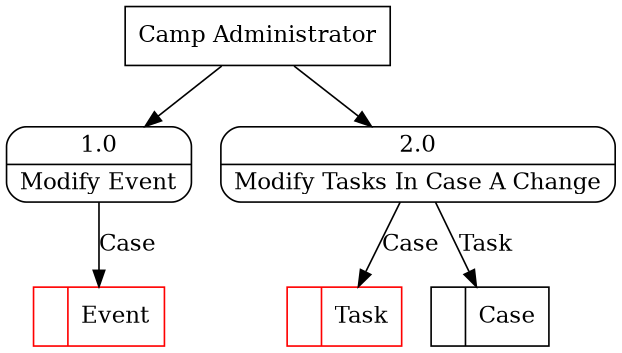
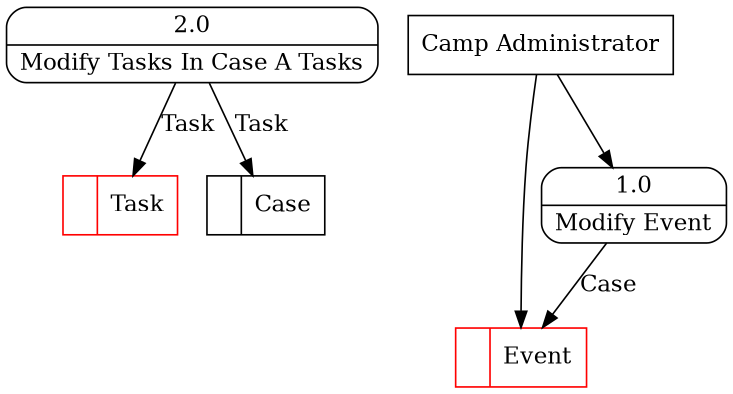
(326, 91) -> (524, 193)
(418, 182) -> (192, 63)
(411, 245) -> (188, 125)
